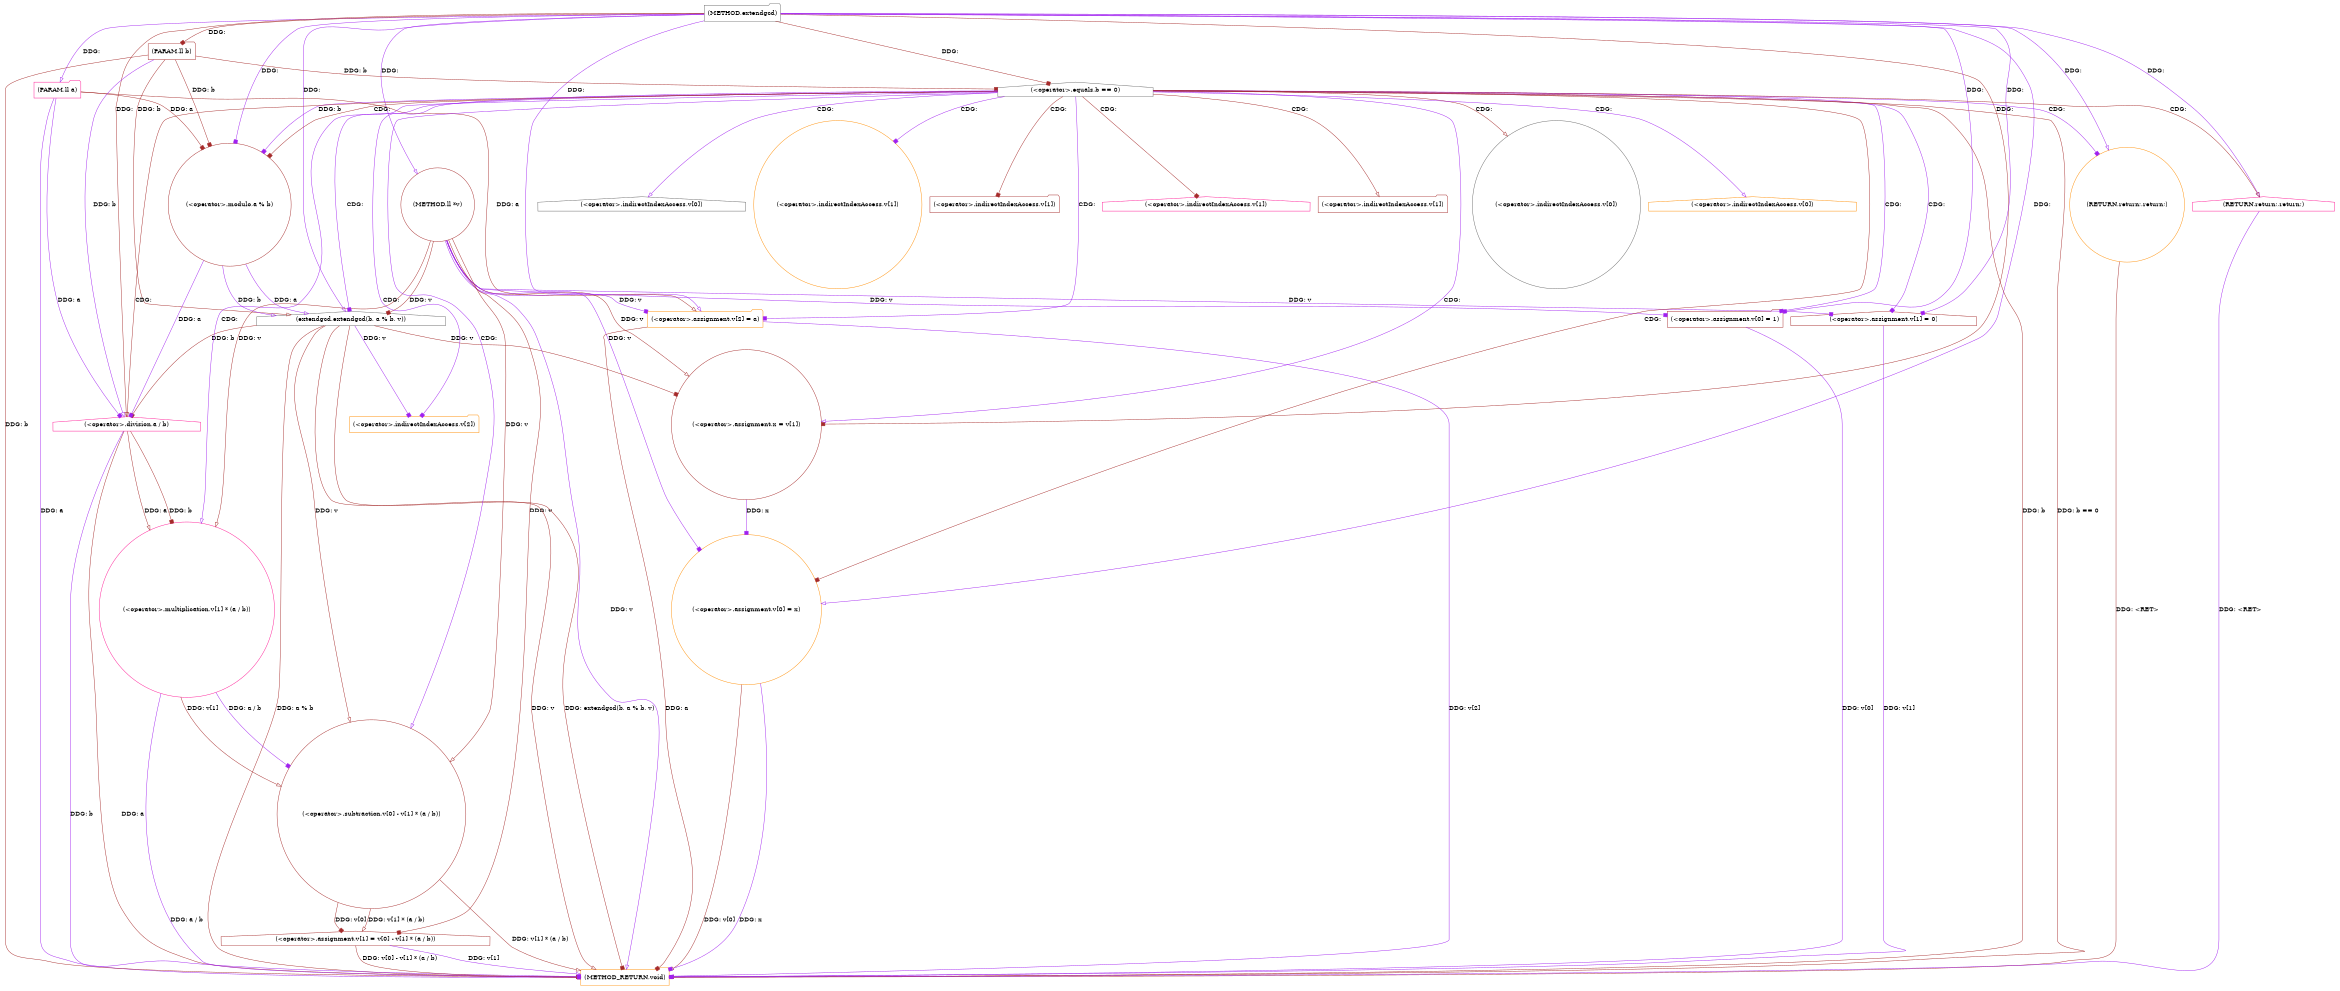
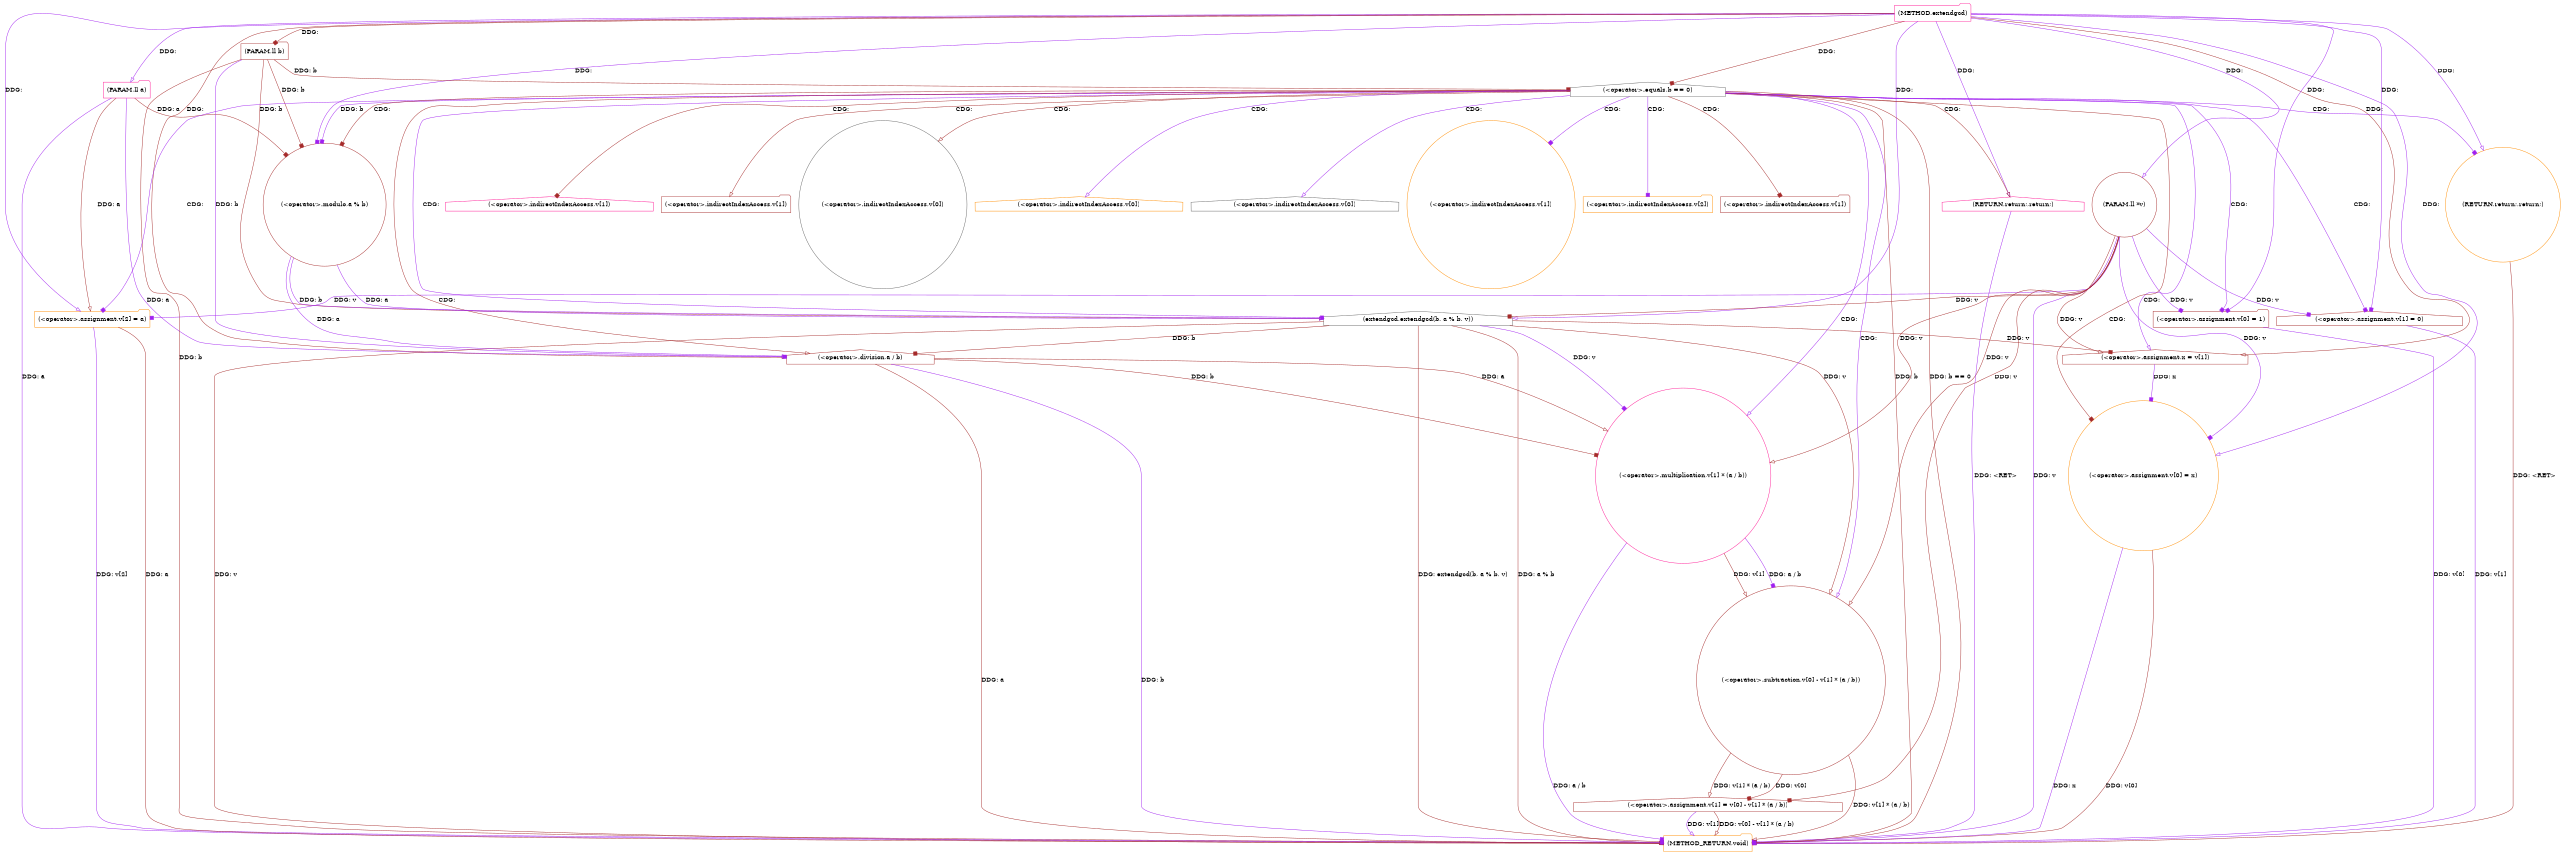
(742, 13) -> (1933, 13)
(2007, 185) -> (2390, 148)
(438, 205) -> (2124, 205)
(168, 337) -> (411, 344)
(381, 369) -> (1557, 354)
(127, 425) -> (860, 358)
(746, 425) -> (2155, 358)
